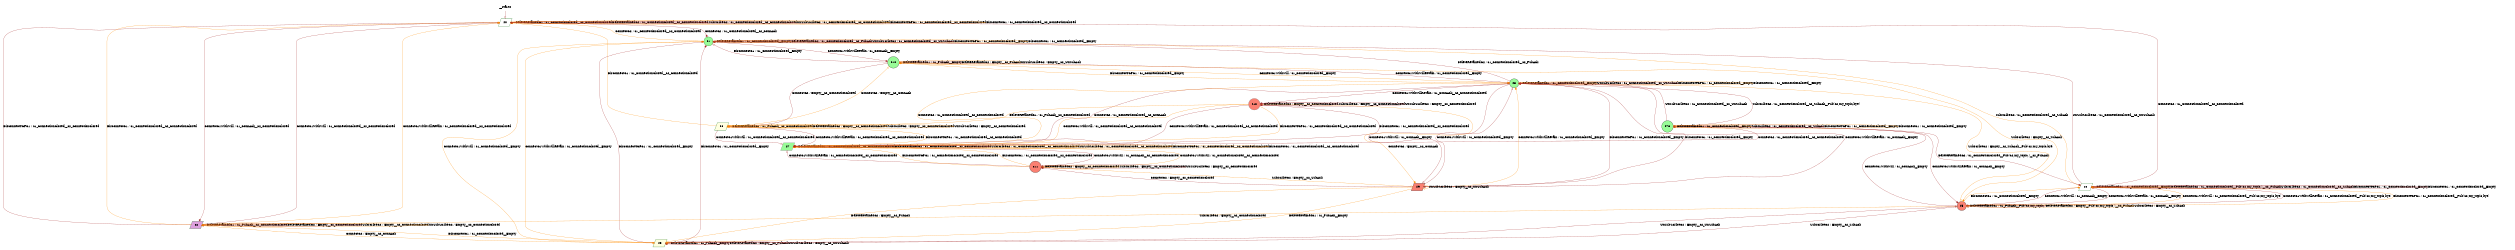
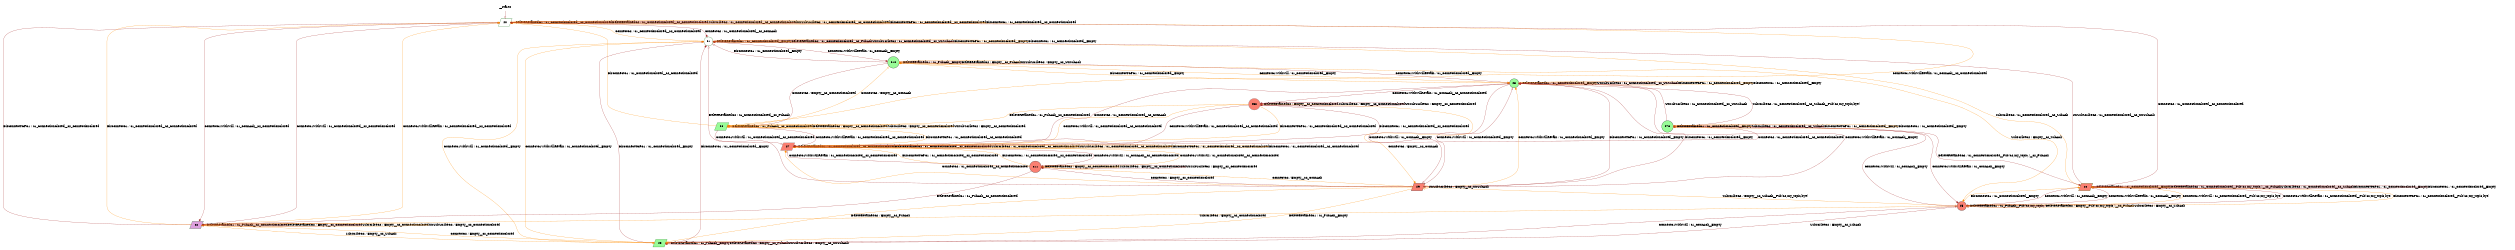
none -> (1867, 39)
(708, 41) -> (708, 41)
(1114, 47) -> (1008, 184)
(1020, 90) -> (1093, 180)
(1863, 95) -> (1689, 196)
(1254, 104) -> (1254, 104)
(722, 126) -> (722, 126)
(788, 147) -> (788, 147)
(1297, 178) -> (1297, 178)
(2086, 187) -> (2086, 187)
none -> (641, 213)
(1690, 225) -> (1690, 225)
(371, 234) -> (371, 234)
(482, 234) -> (482, 234)
(660, 243) -> (660, 243)
